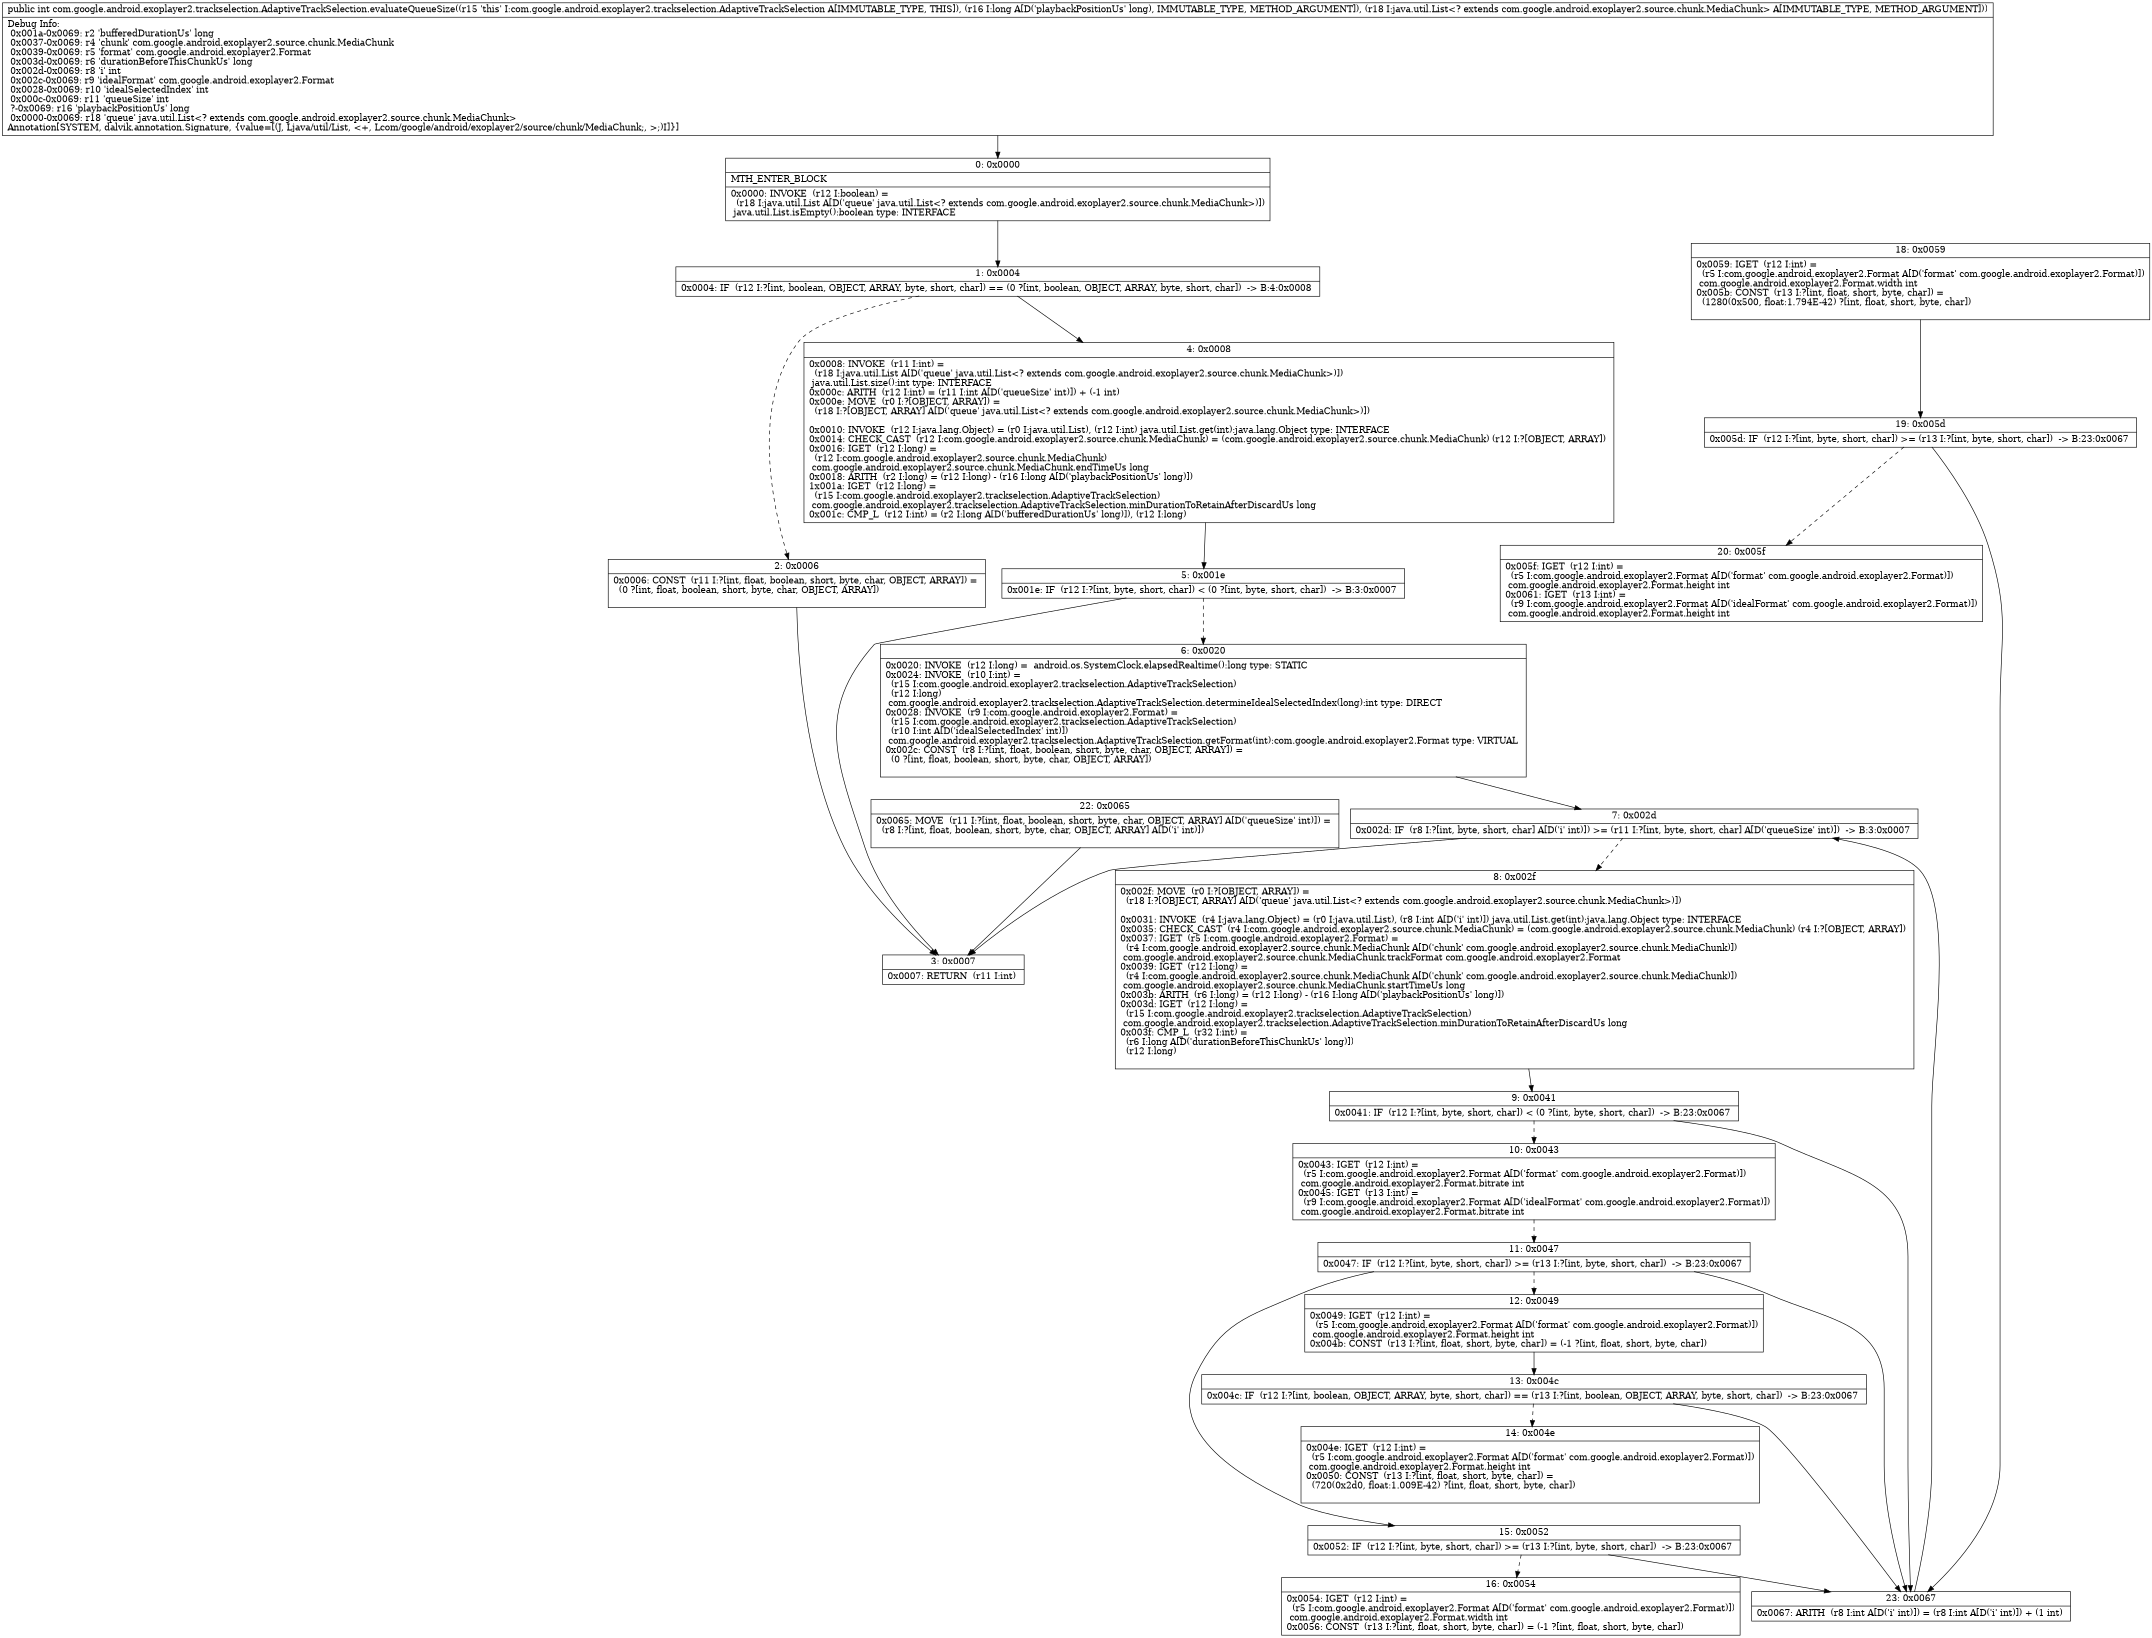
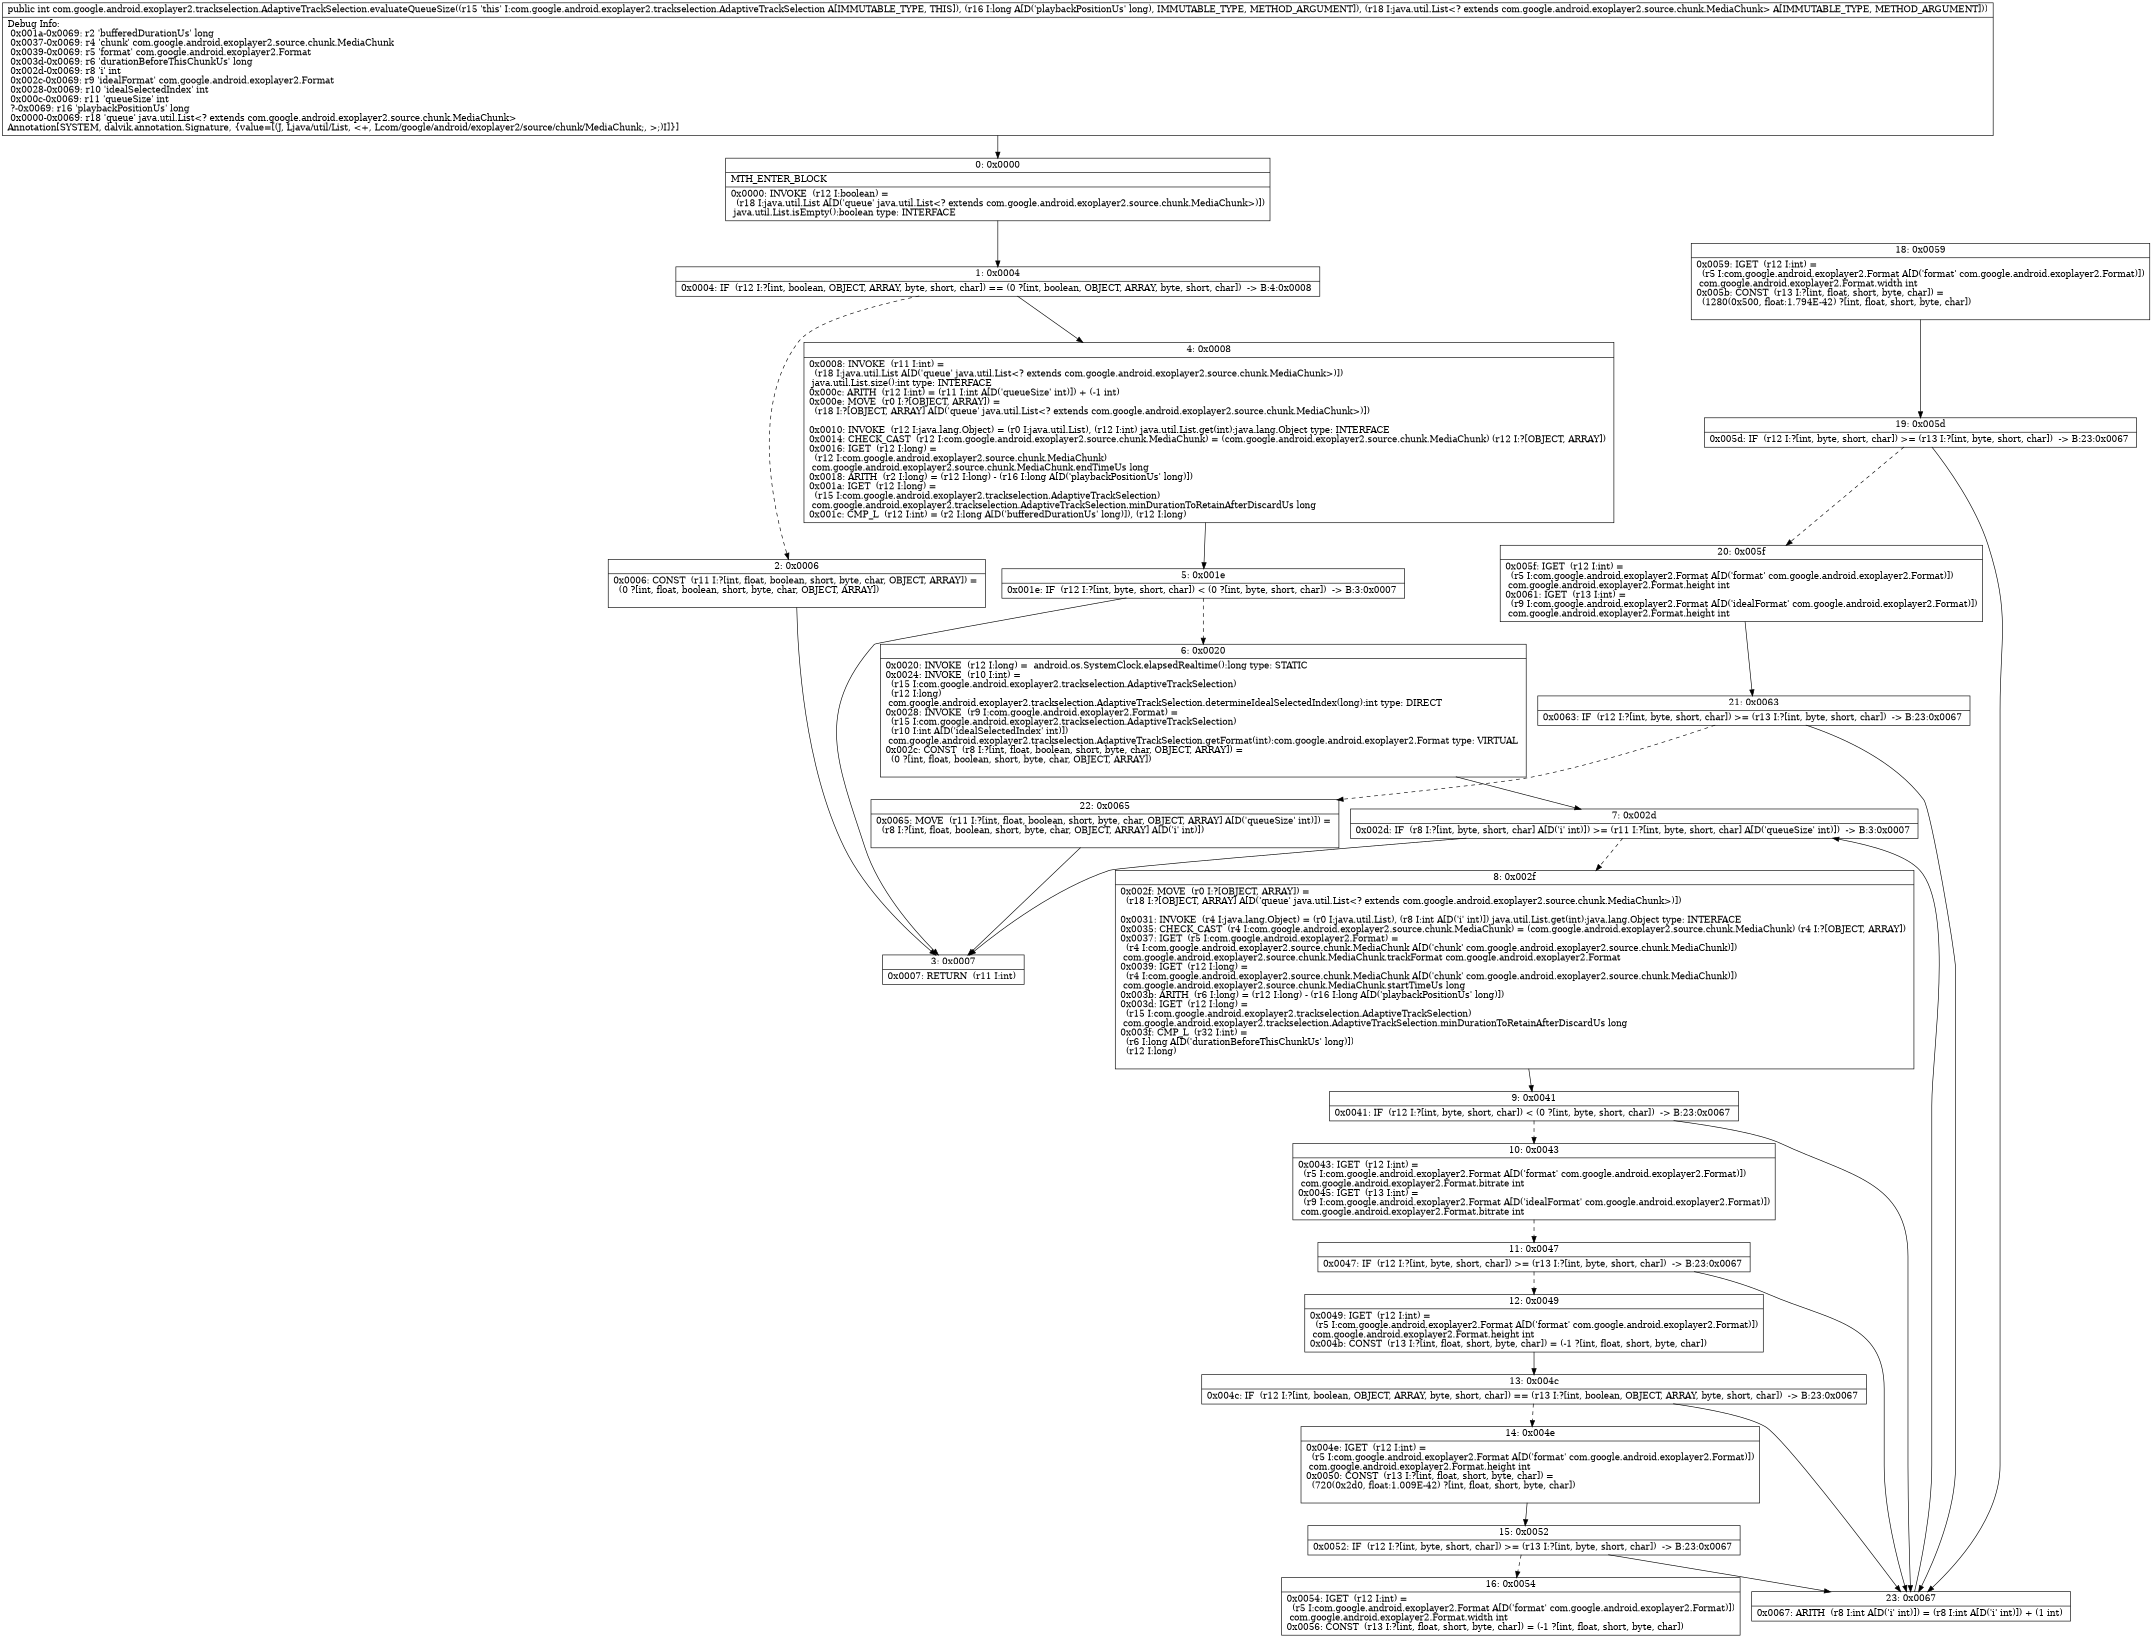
(874, 487) -> (874, 487)
none -> (1754, 711)
(1191, 1405) -> (1526, 1511)
